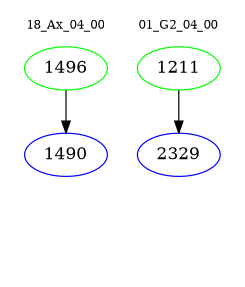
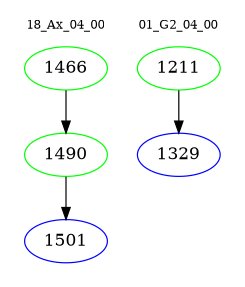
(66, 68) -> (66, 68)
(66, 155) -> (66, 155)
(179, 155) -> (179, 155)
none -> (66, 241)
